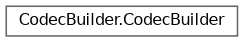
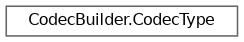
(122, 21) -> (122, 21)
